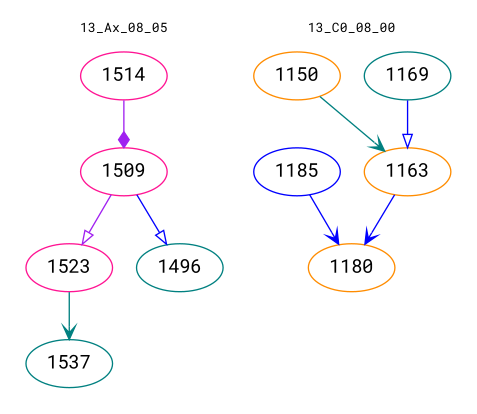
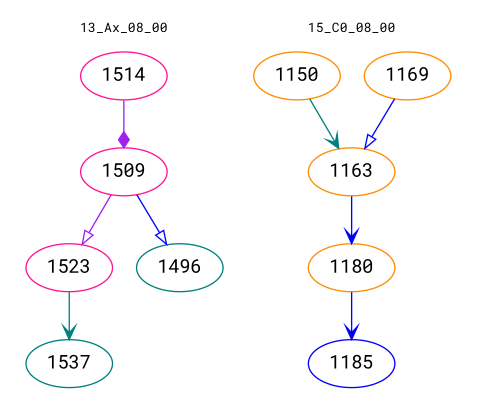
(125, 29) -> (125, 29)
(352, 29) -> (352, 29)
(408, 76) -> (408, 76)
(321, 214) -> (352, 309)
